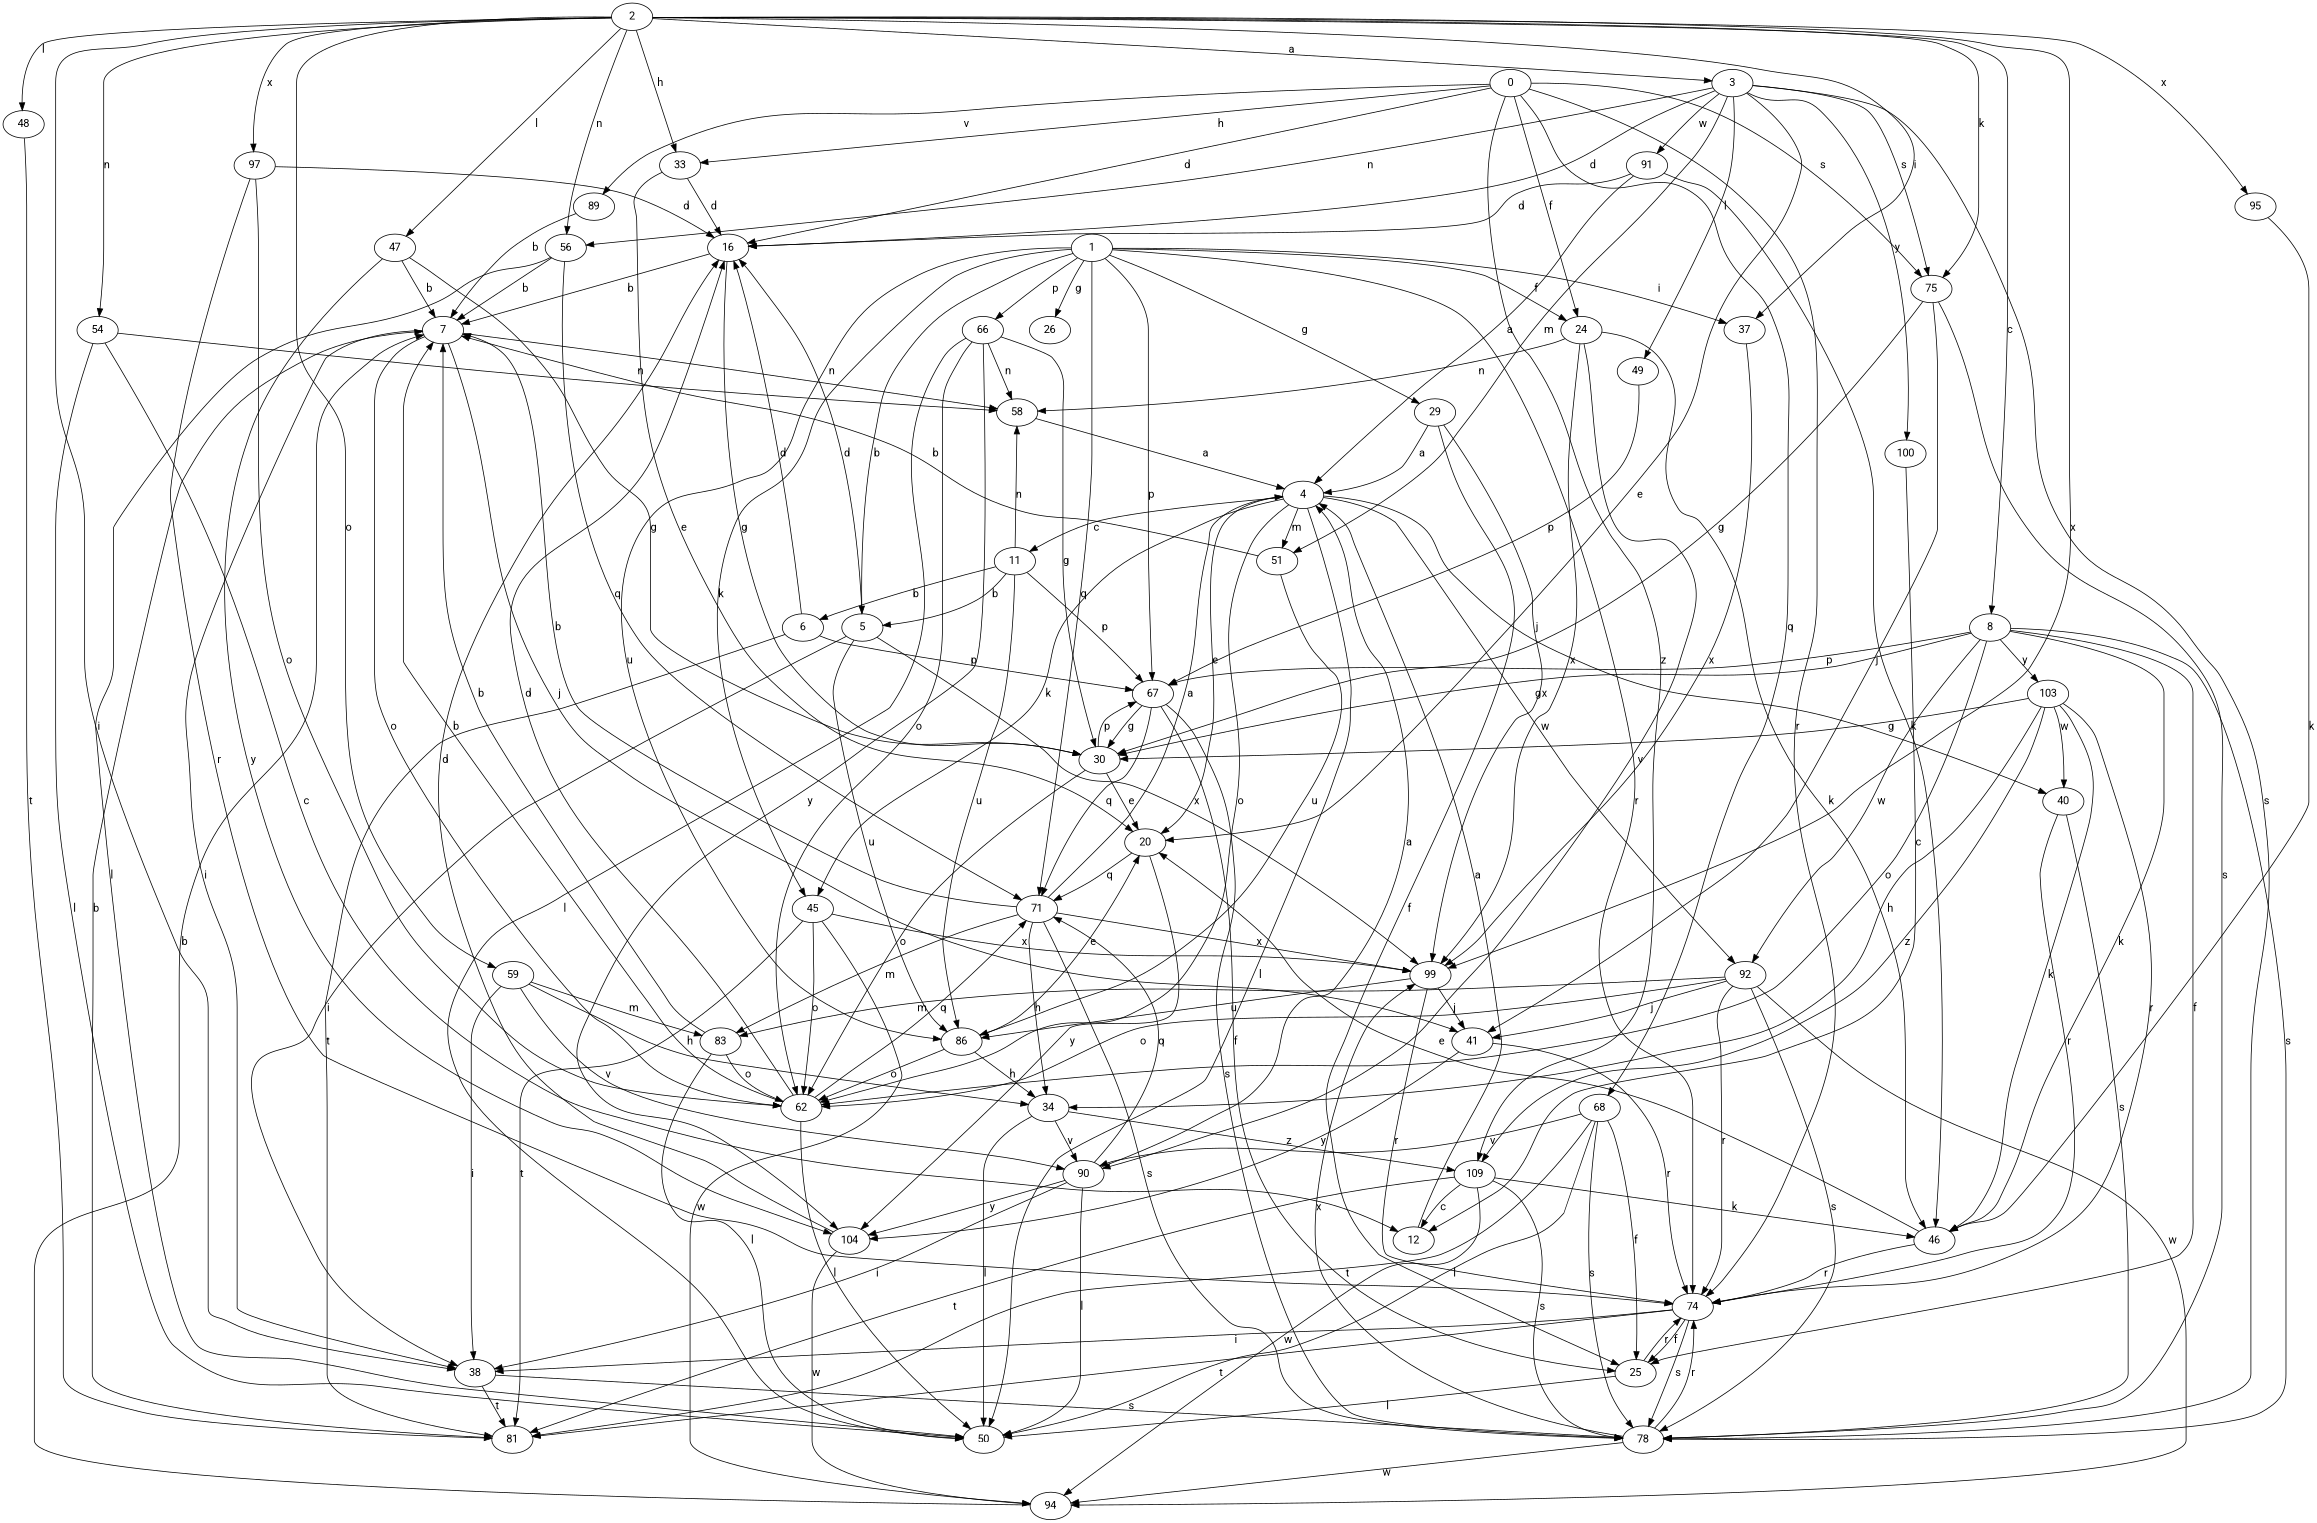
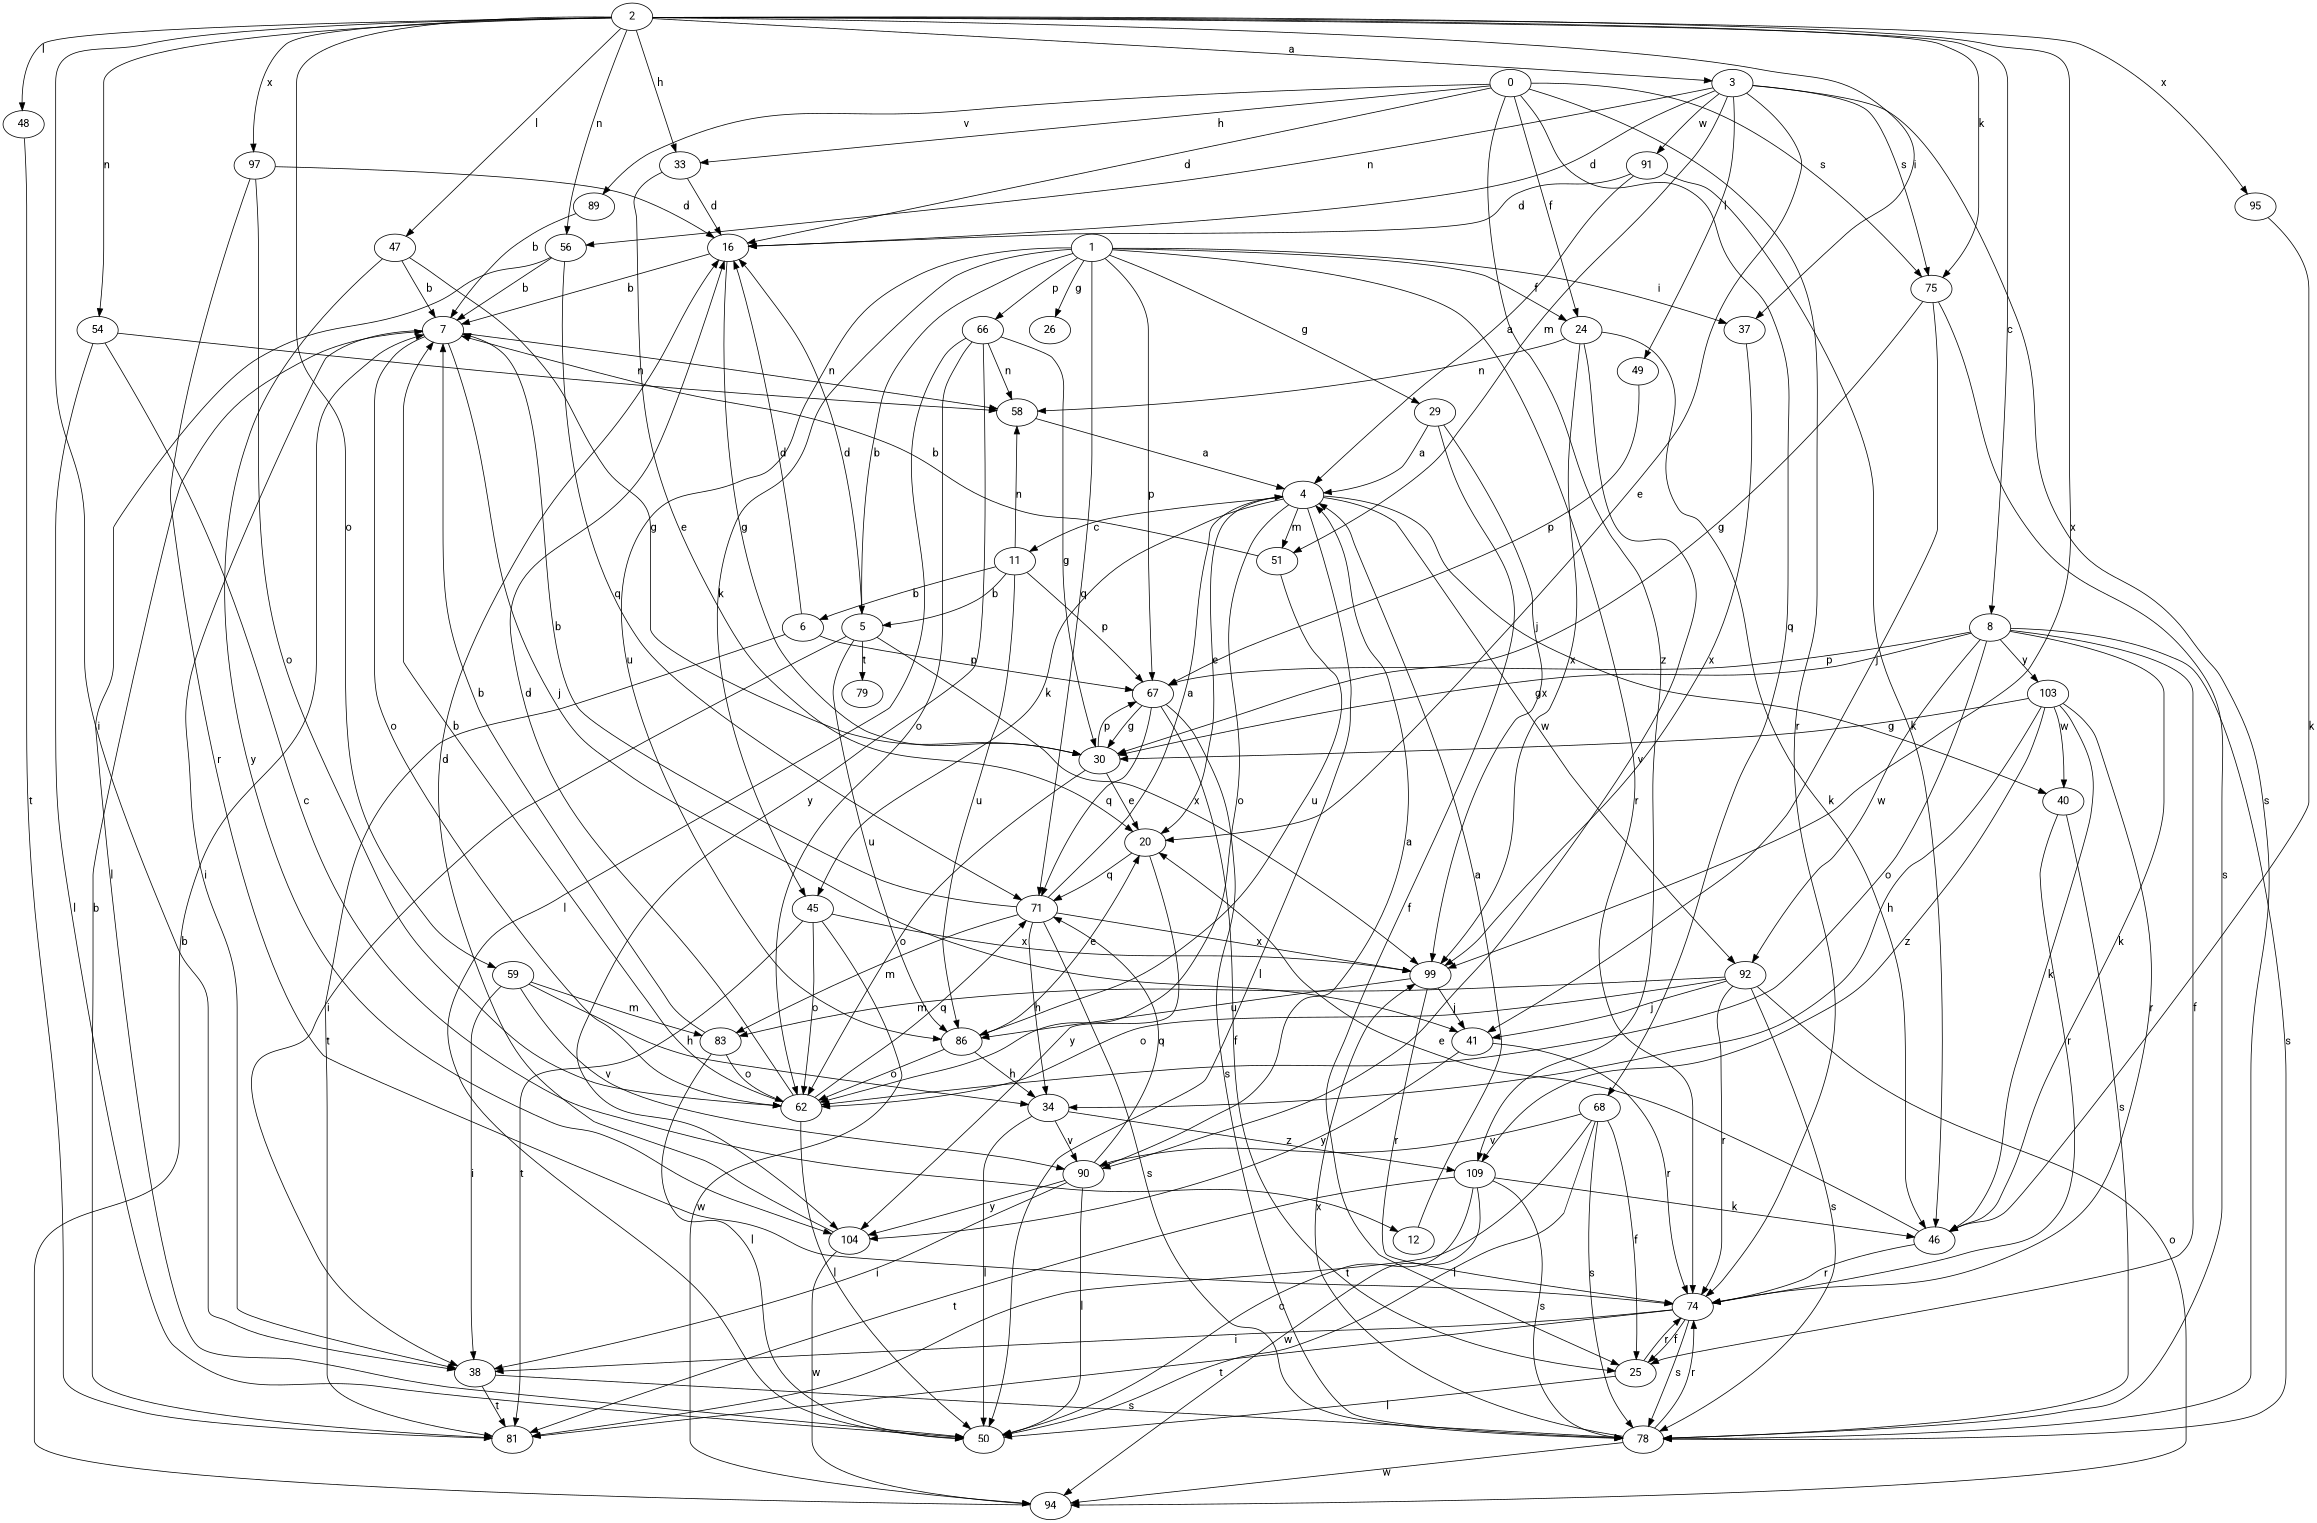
(1905, 454) -> none
none -> (862, 694)
(1441, 1201) -> (1253, 1307)
(2173, 1241) -> (2173, 1241)
